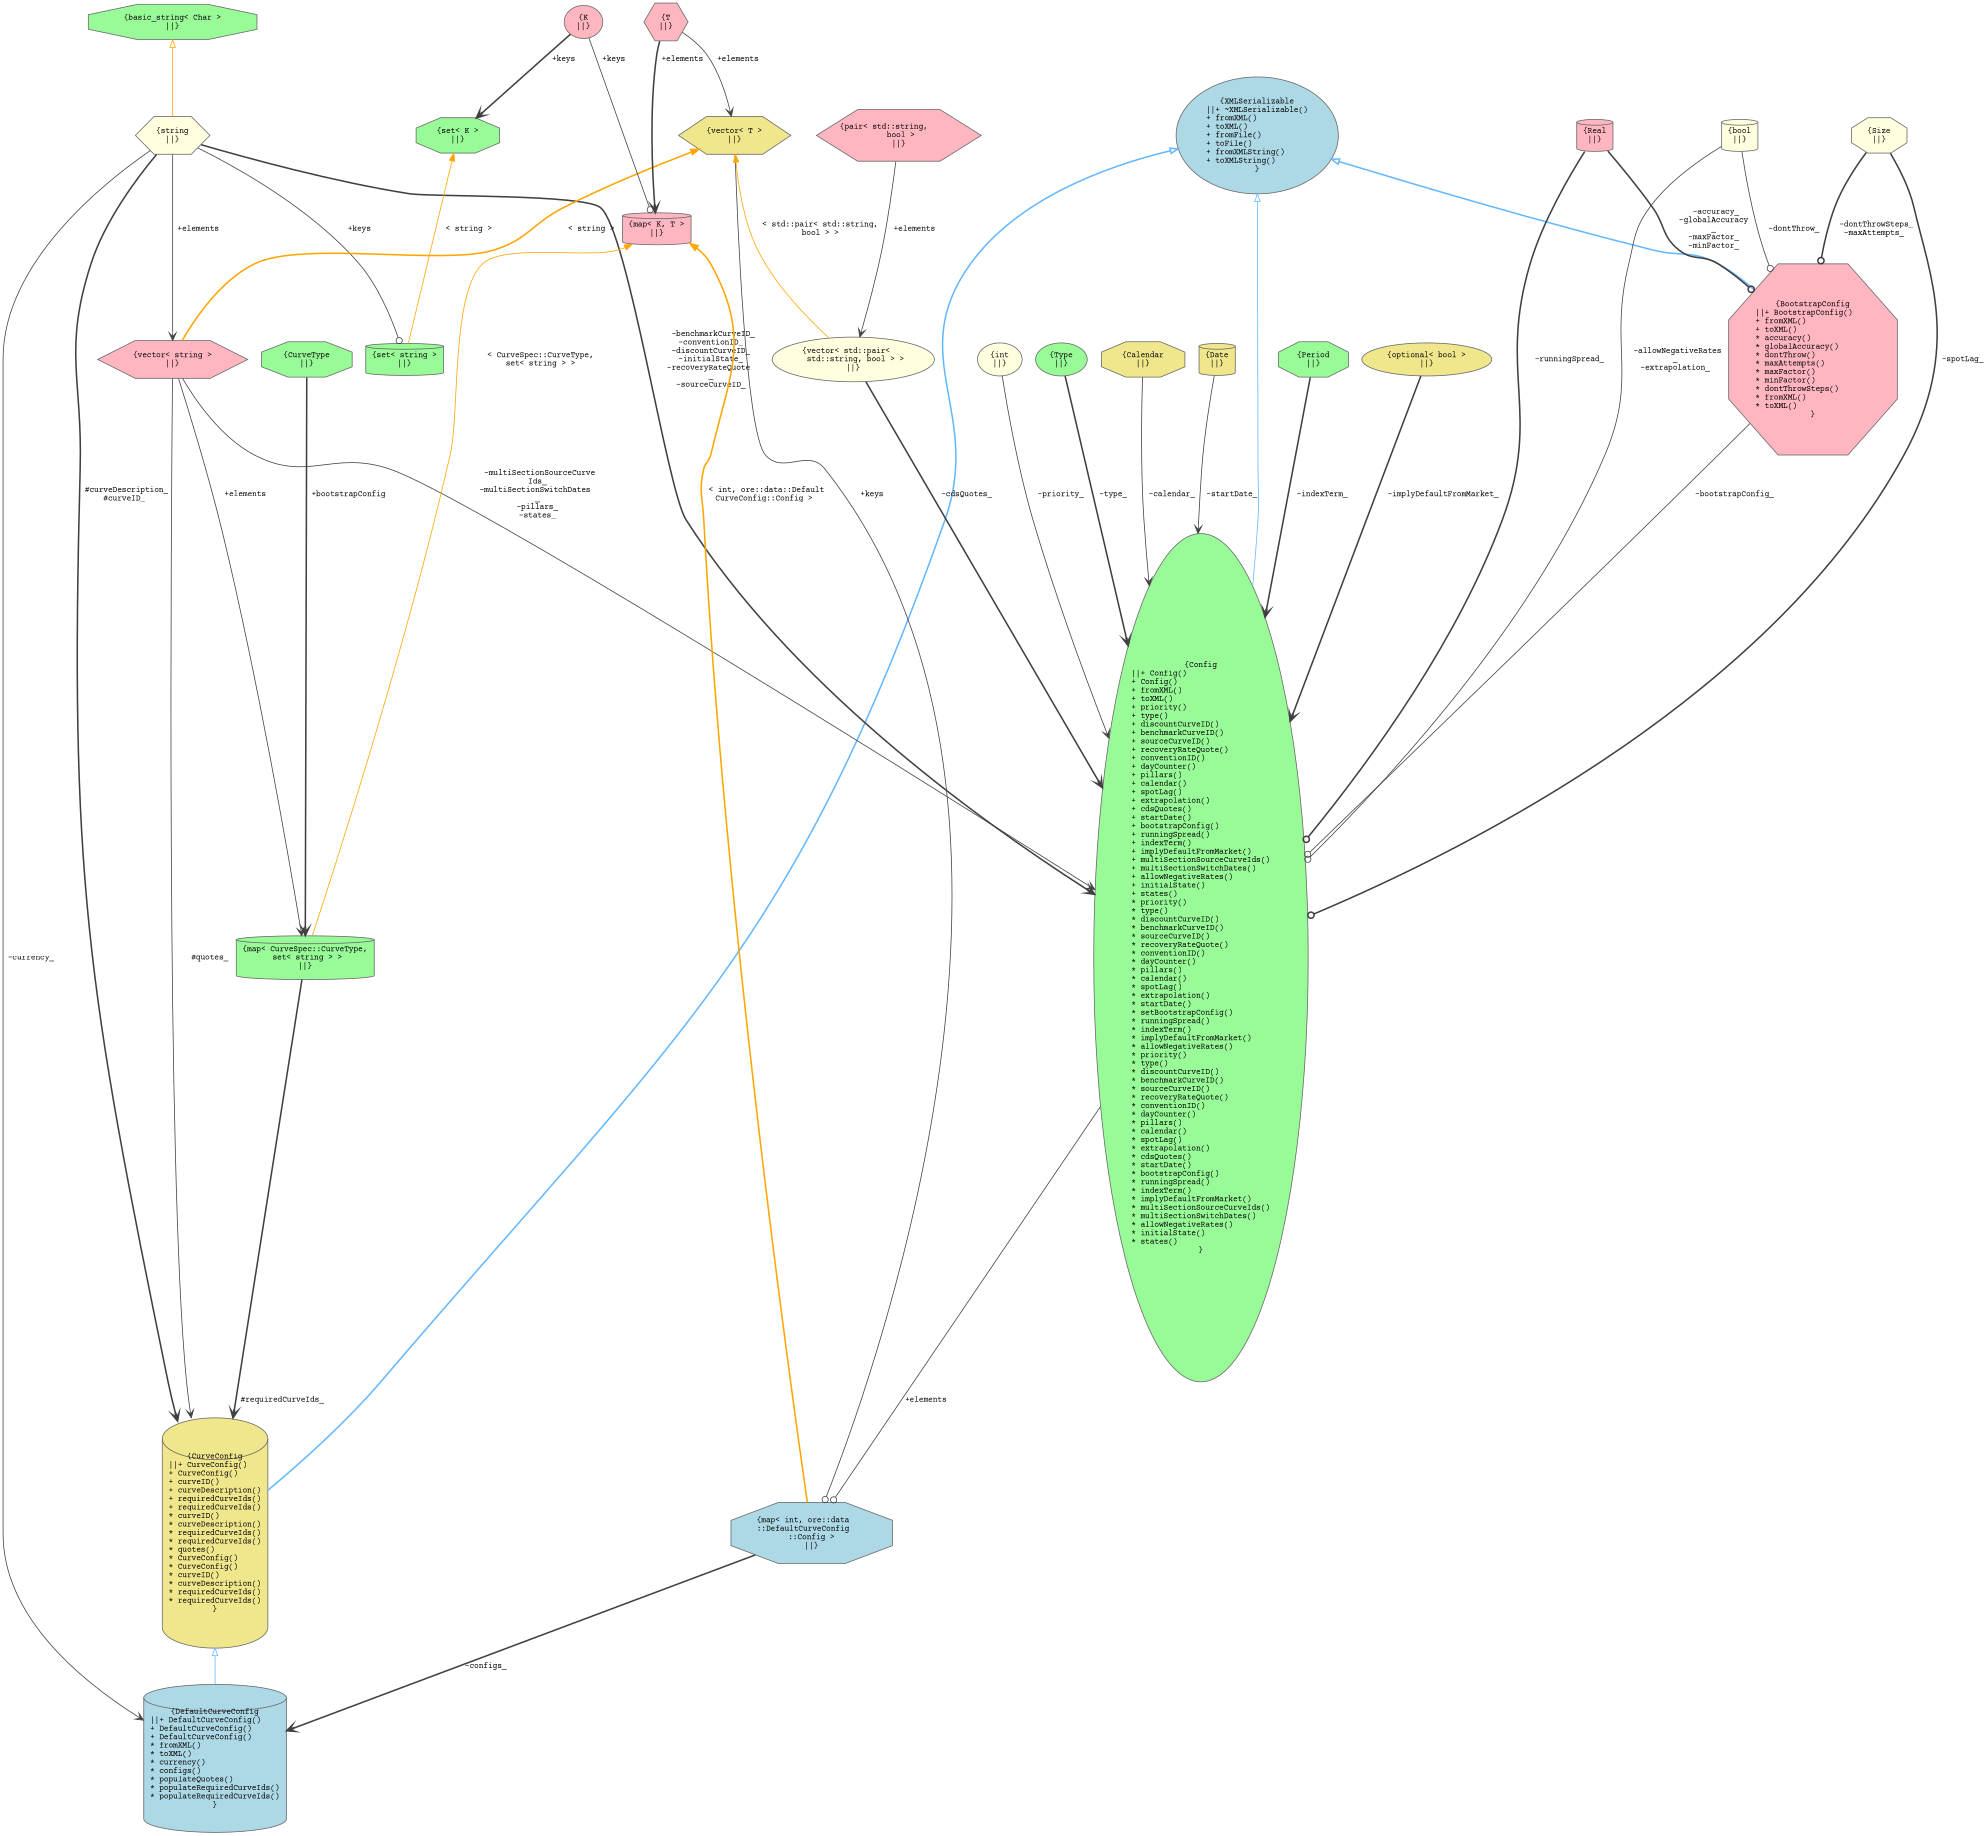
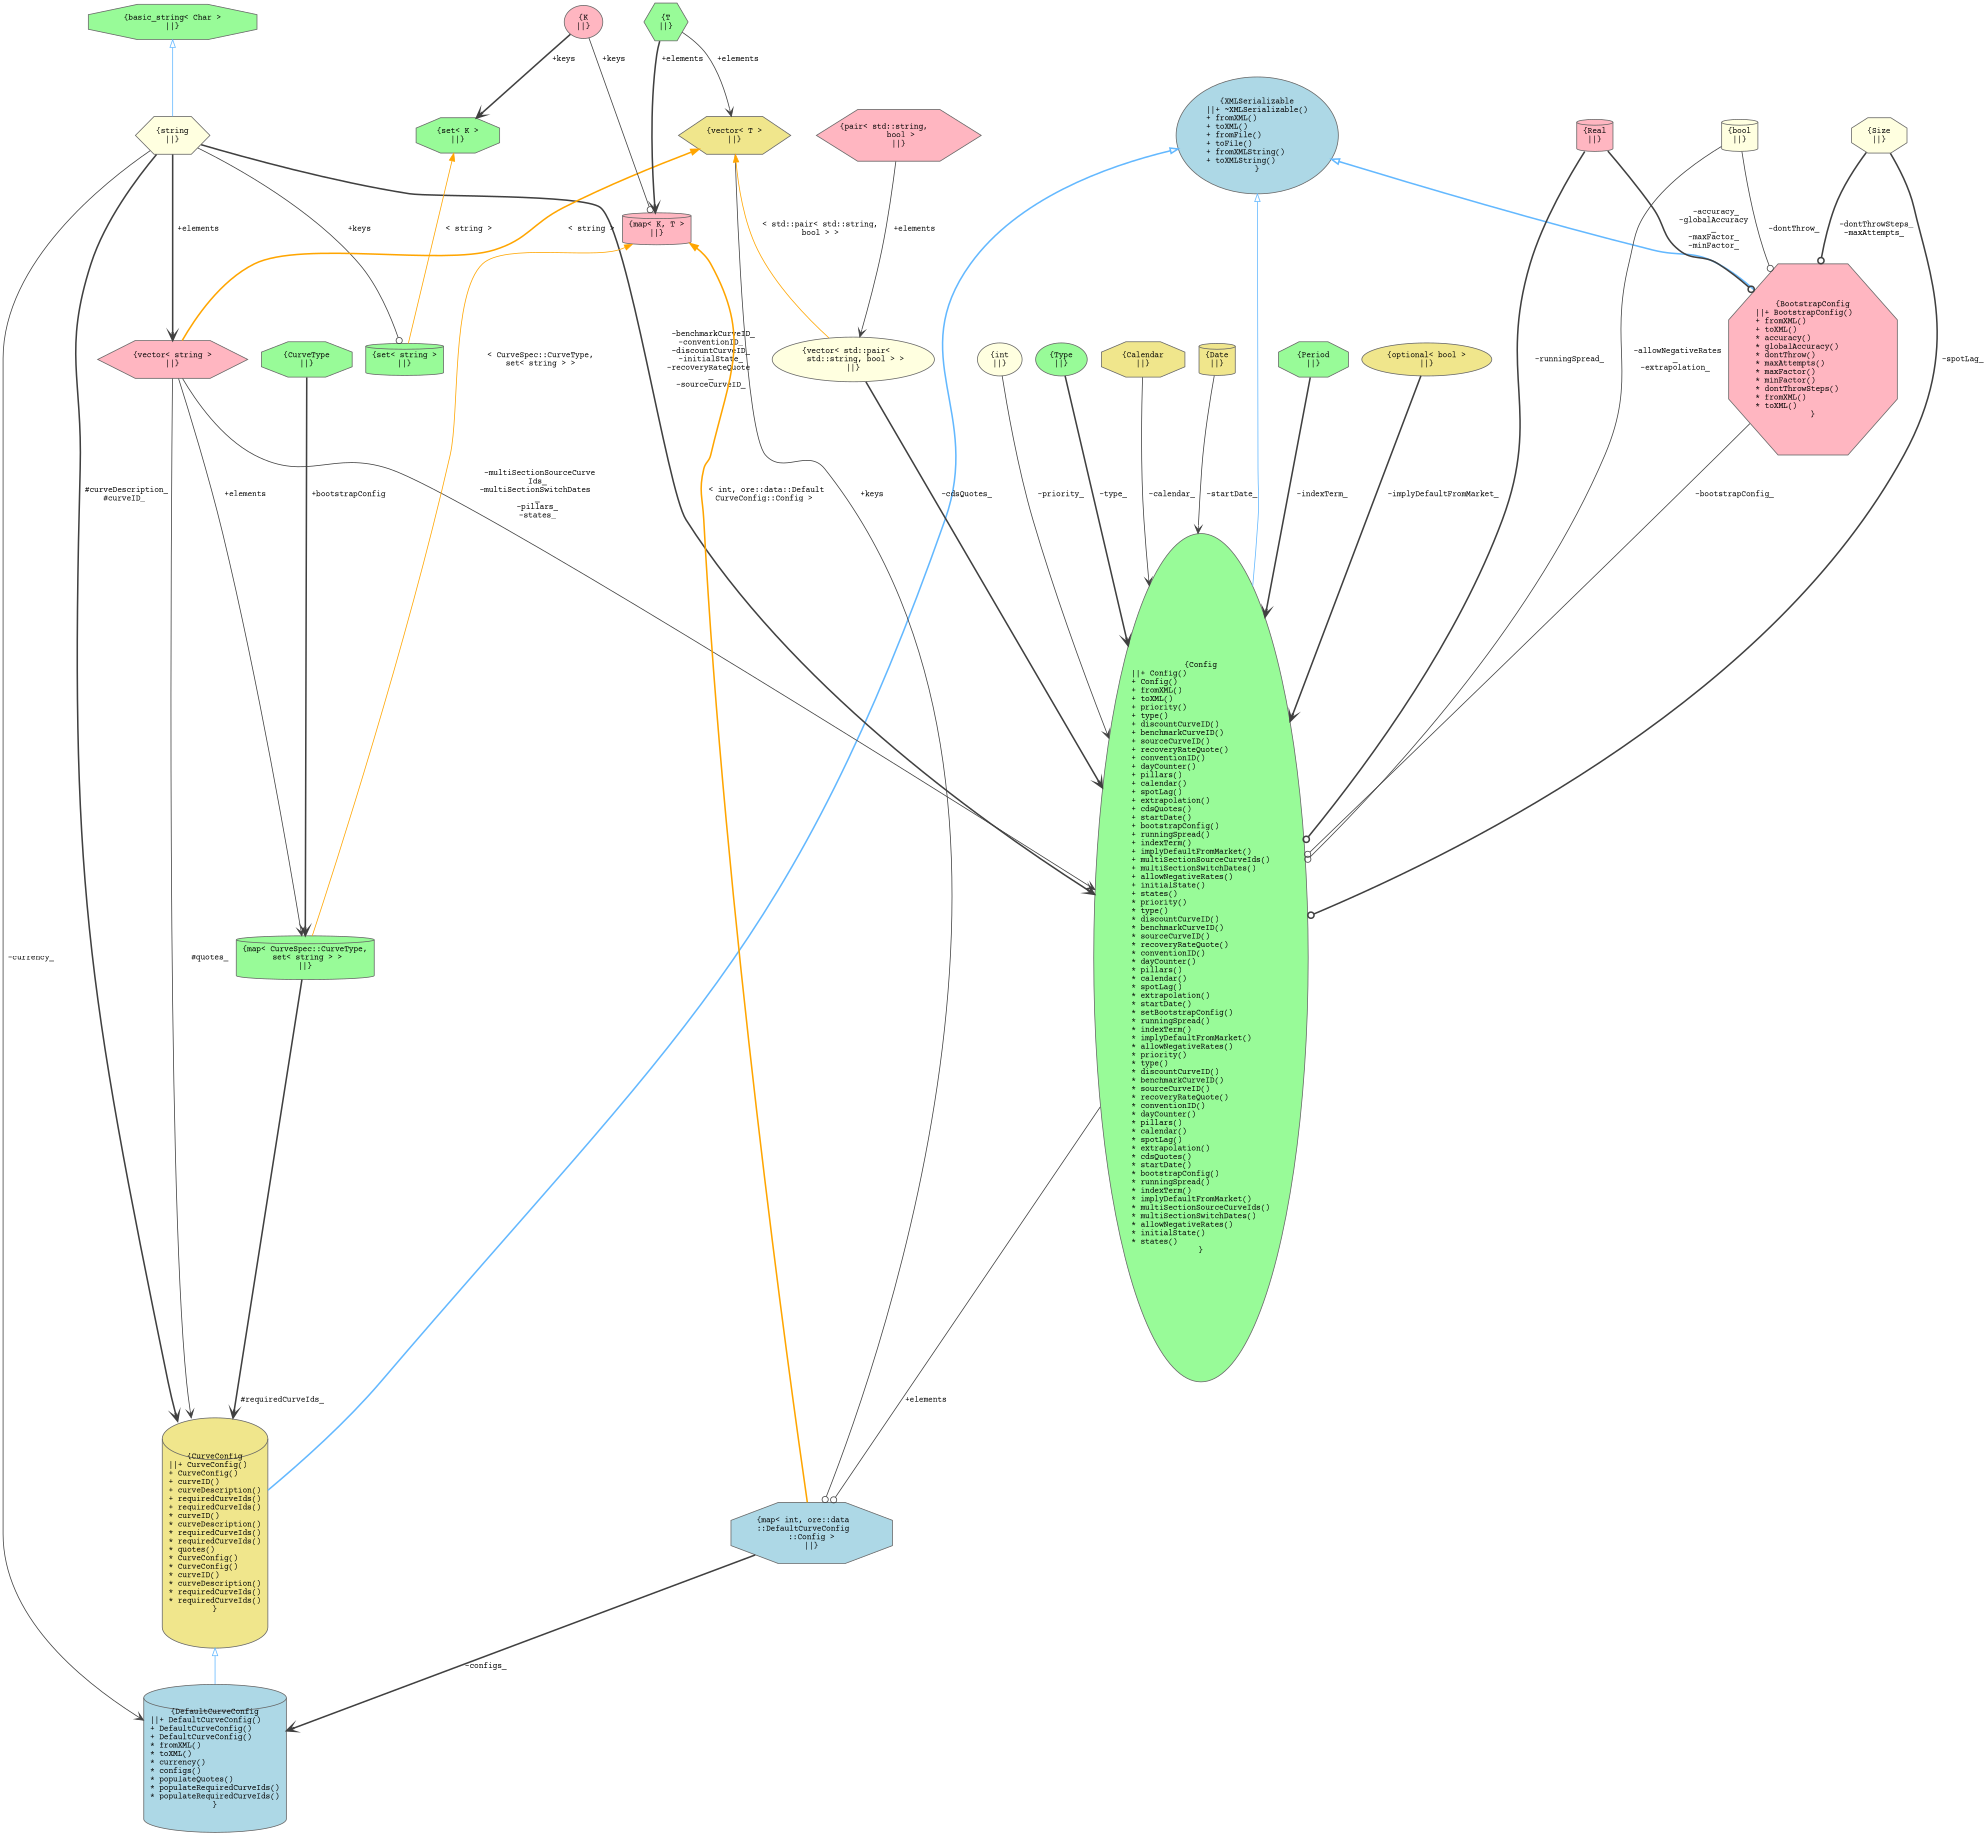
(666, 22) -> (666, 22)
(173, 82) -> (173, 82)
(173, 243) -> (173, 243)
